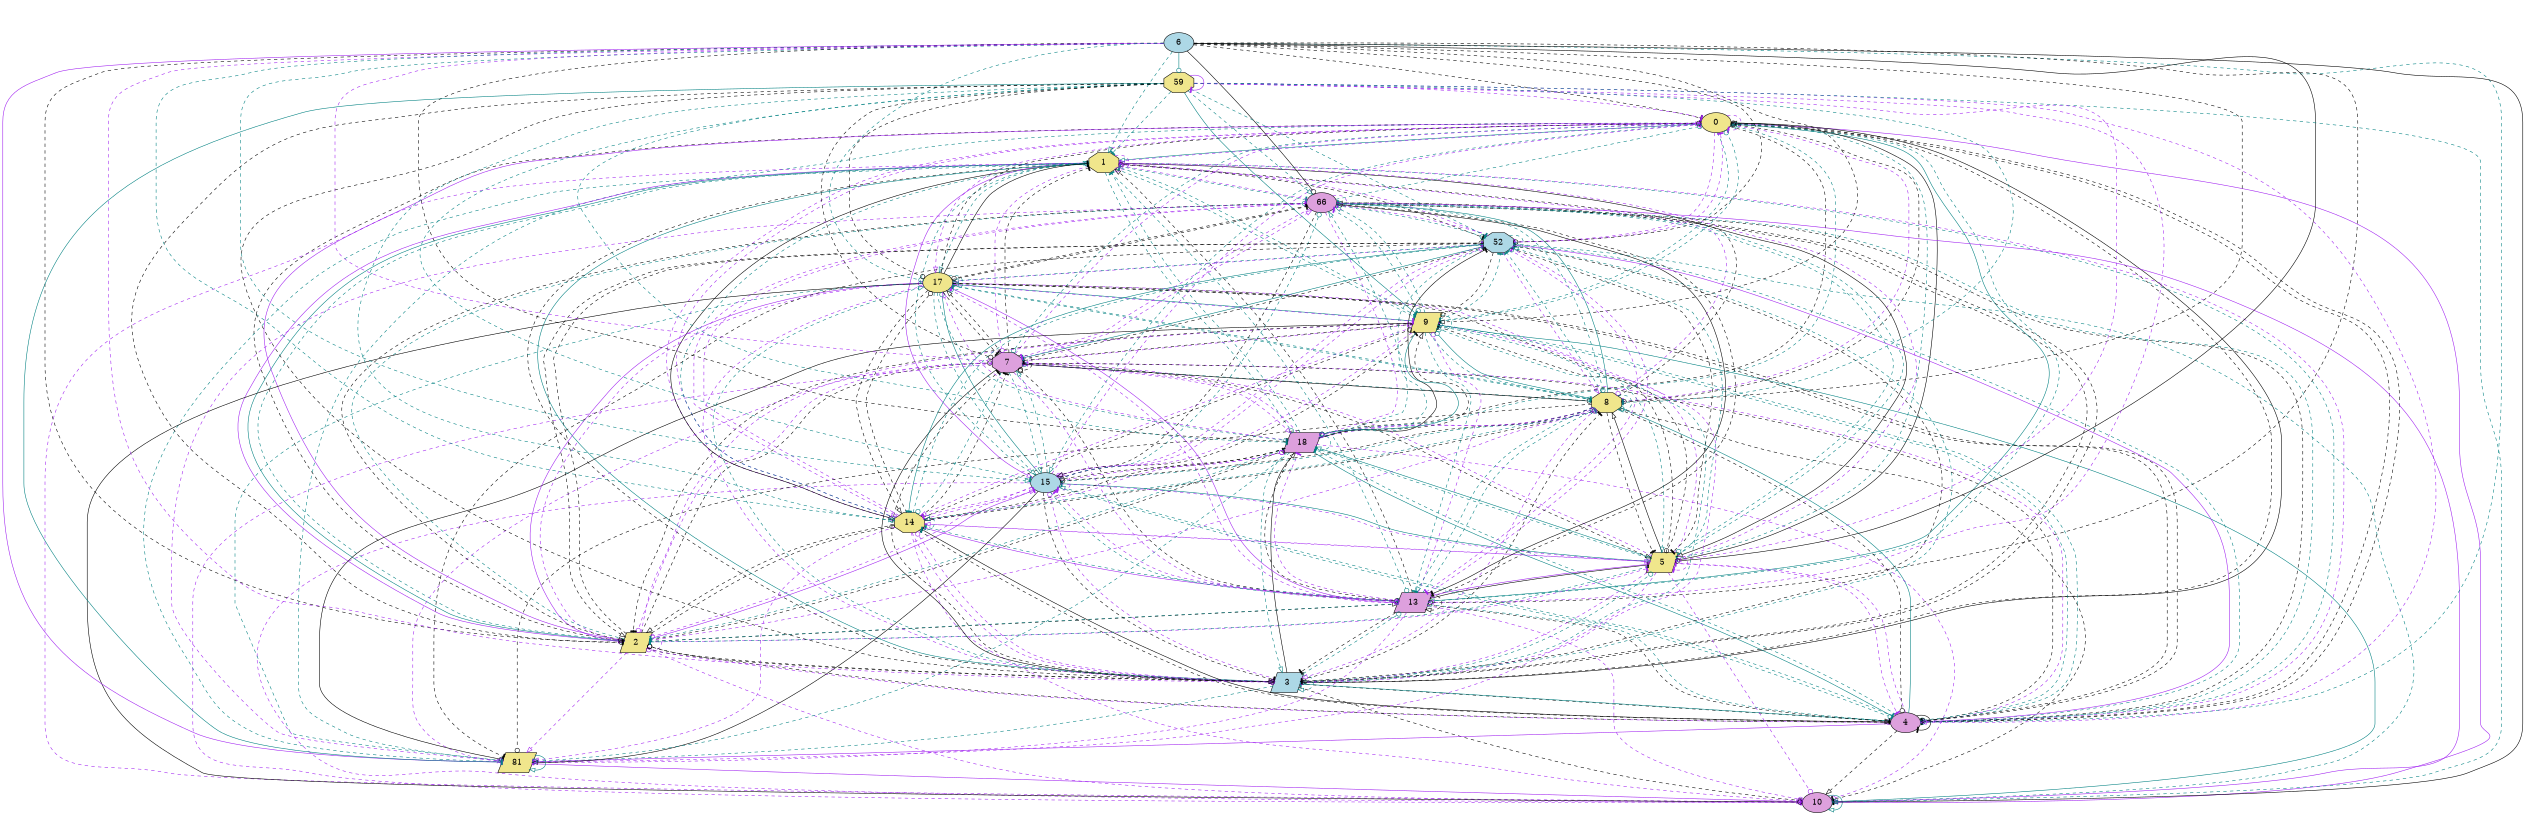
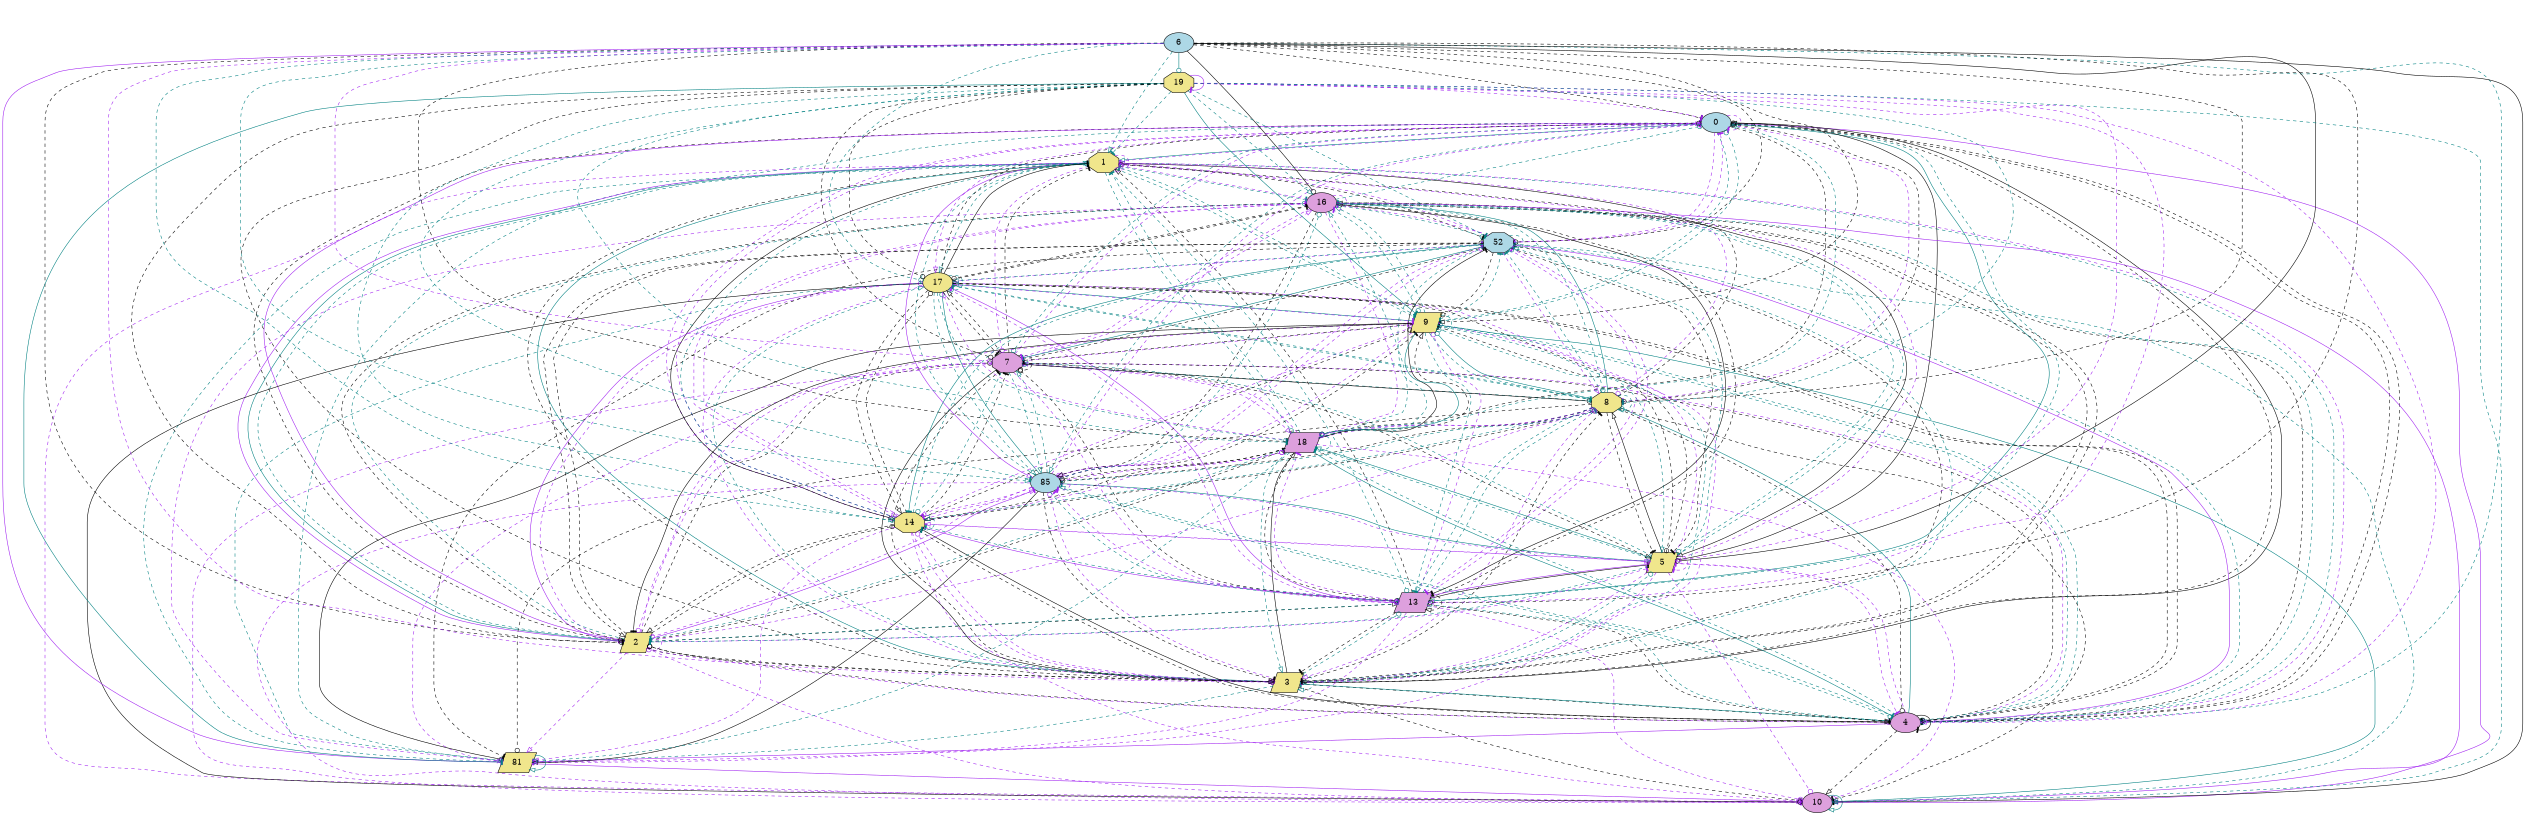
(1179, 83) -> (1179, 83)
(1716, 123) -> (1716, 123)
(1322, 203) -> (1322, 203)
(1922, 340) -> none
(953, 356) -> (953, 356)
(1352, 417) -> (1352, 417)
(1046, 483) -> (1046, 483)
(1287, 683) -> (1287, 683)
